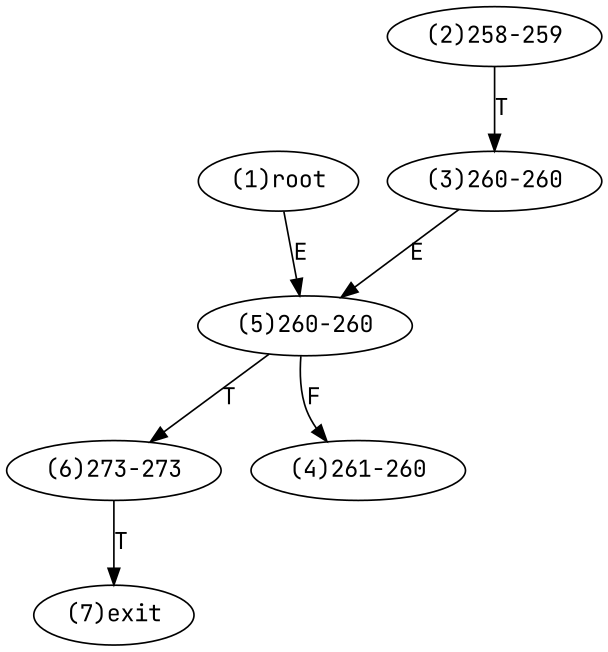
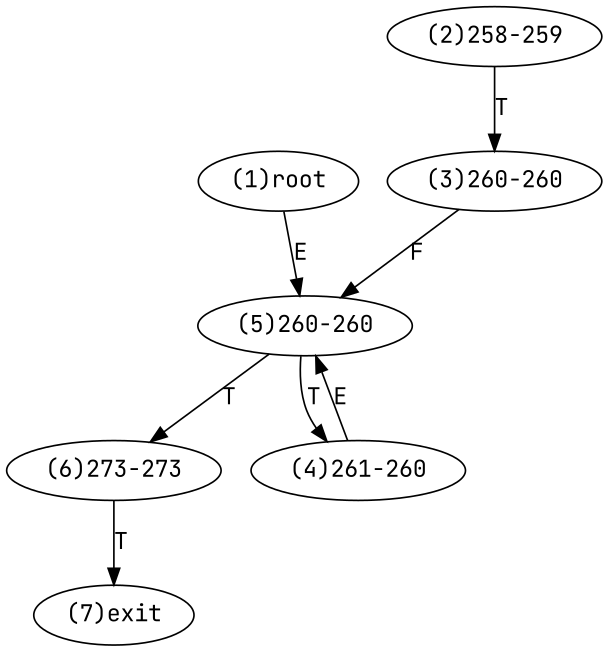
(417, 254) -> (417, 254)
(314, 398) -> (314, 398)
none -> (335, 406)
